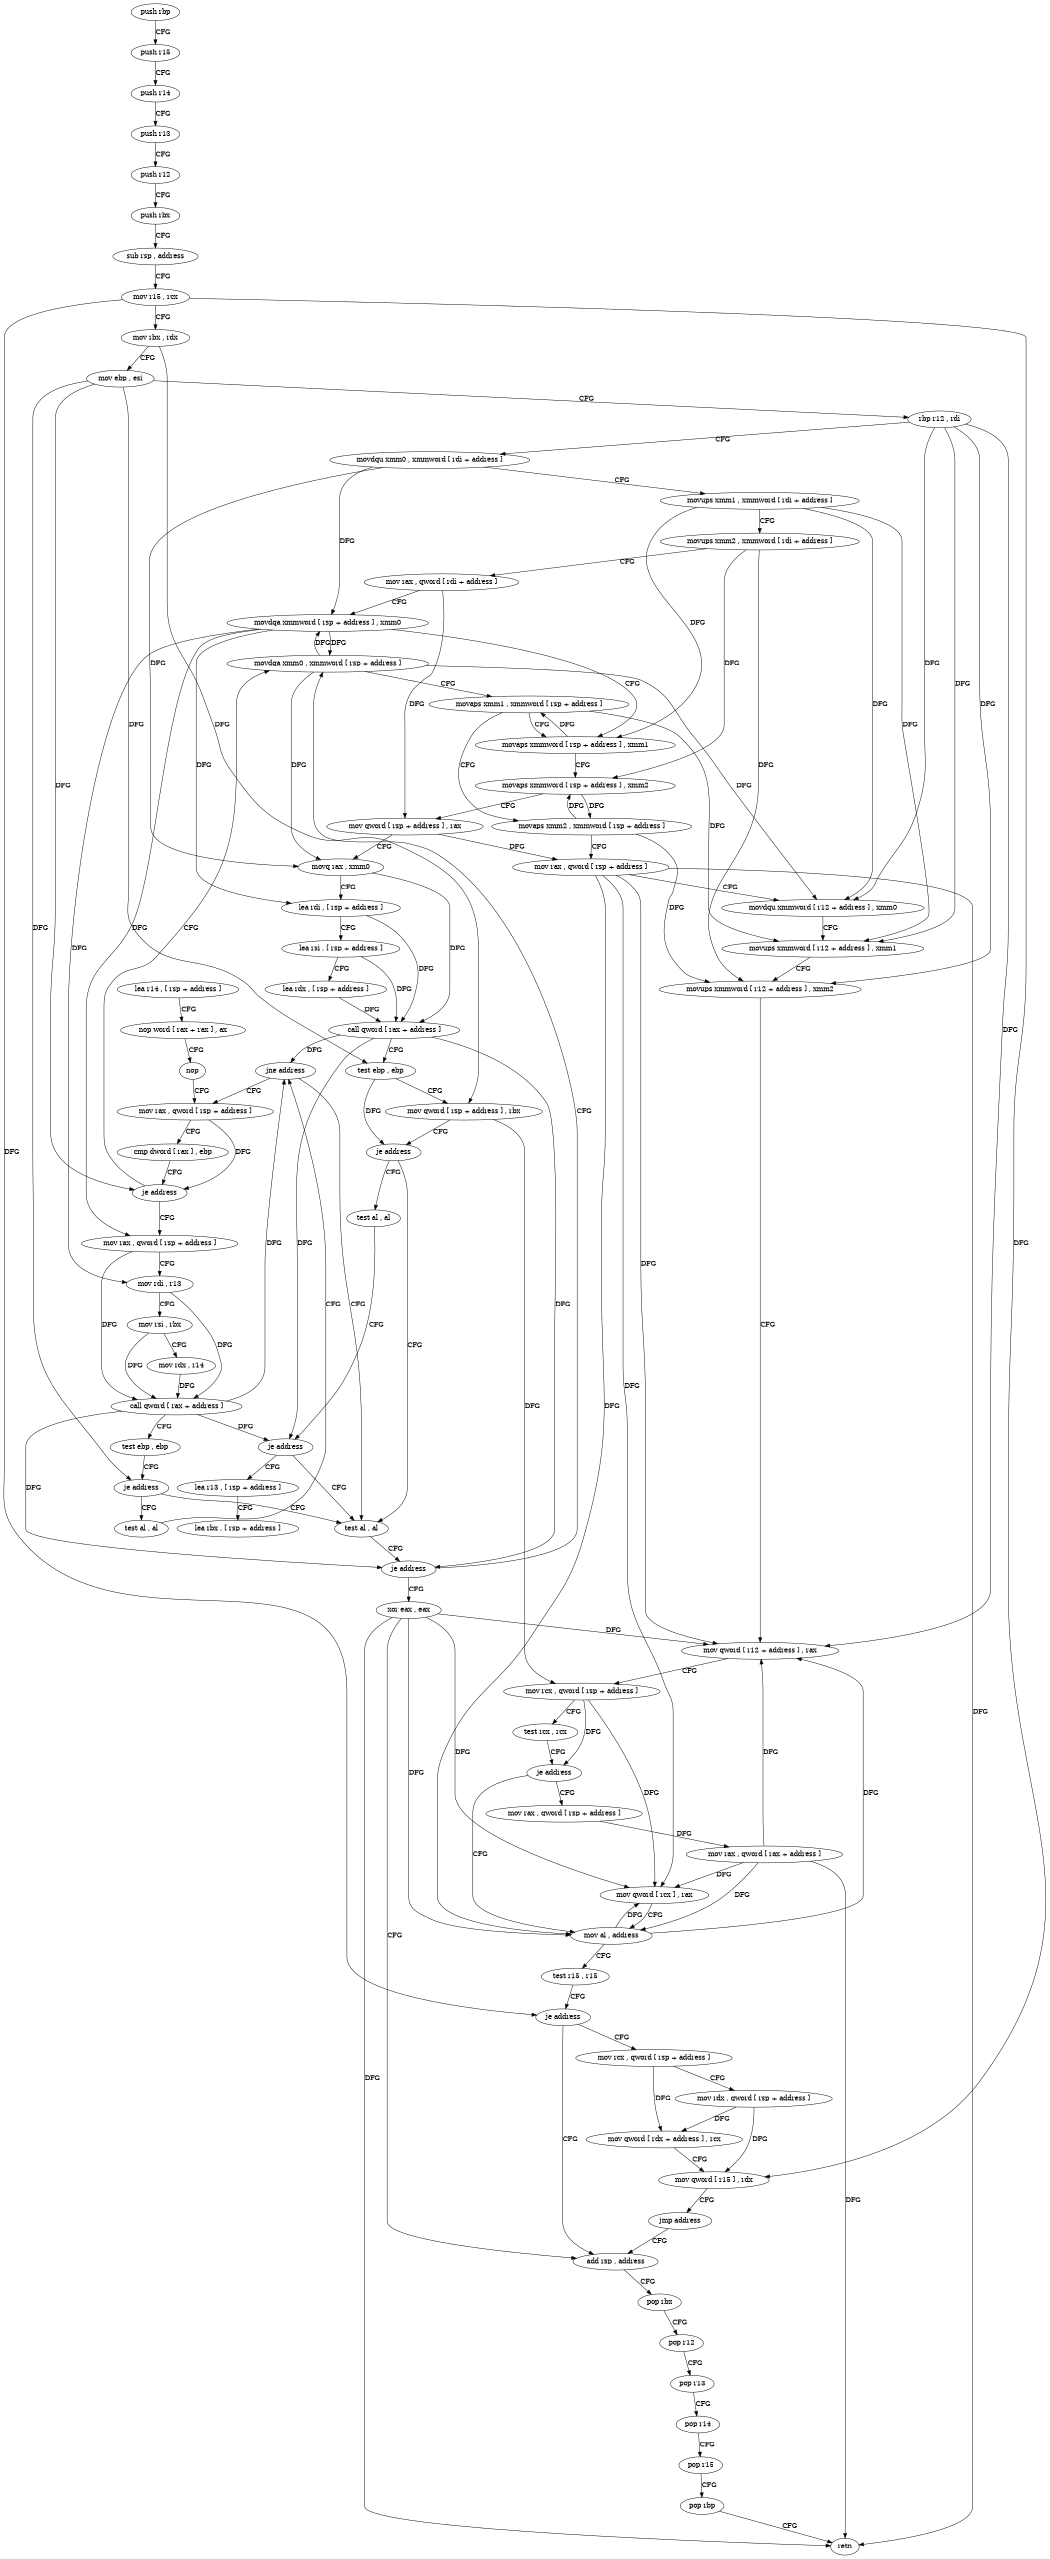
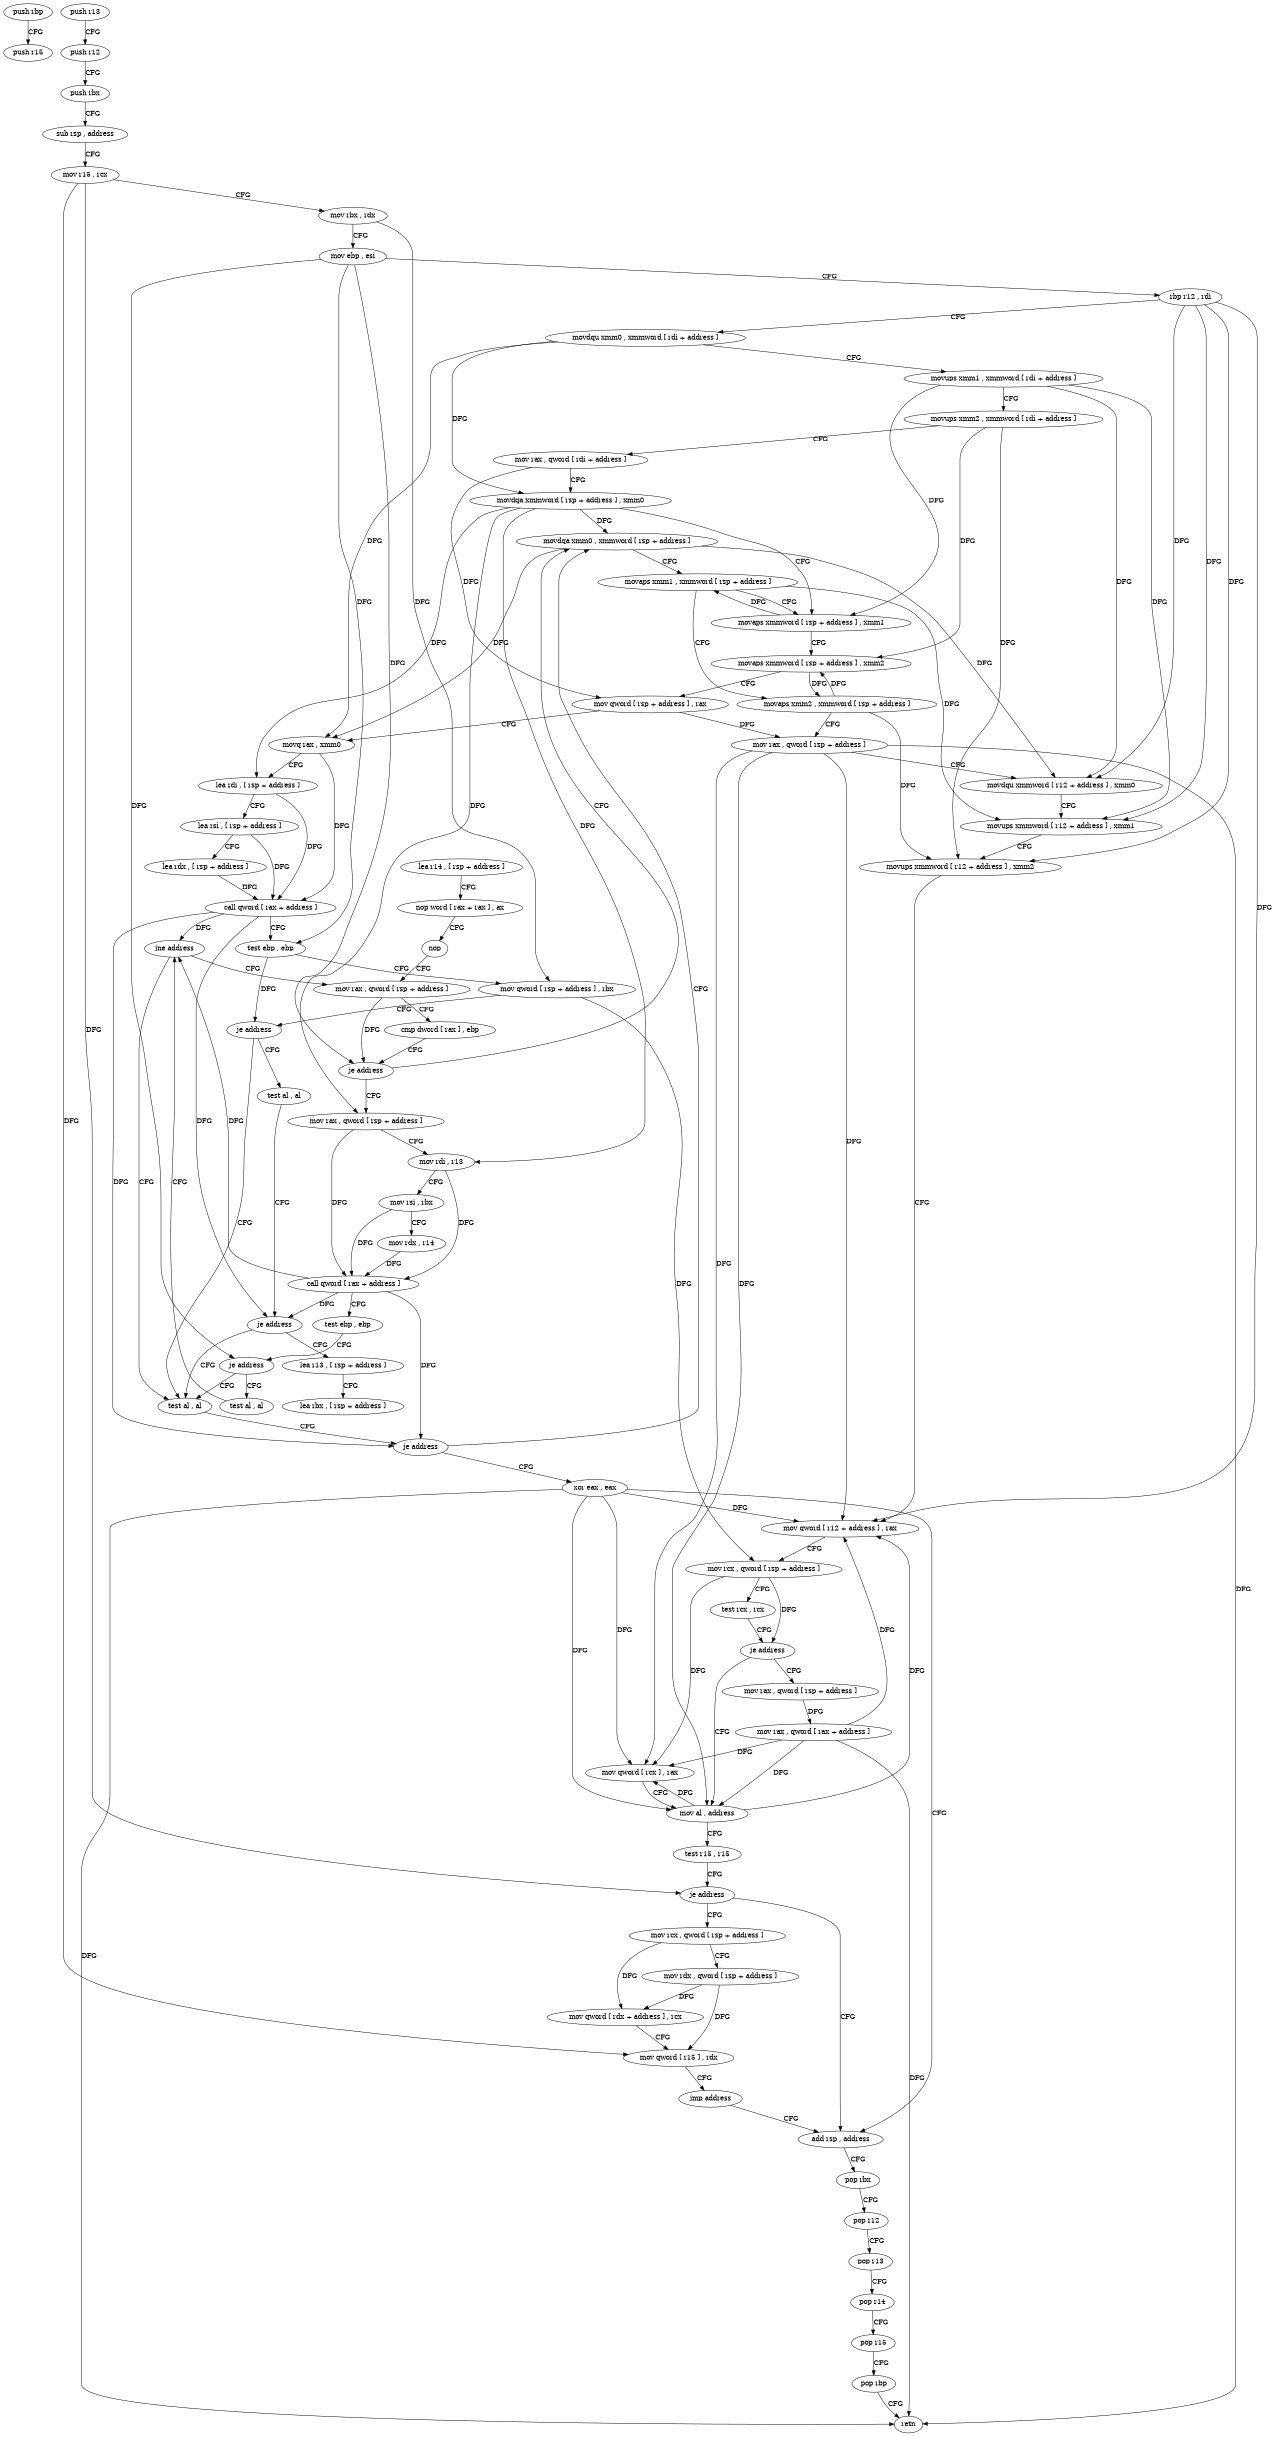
(155, 94) -> none
(315, 646) -> none
